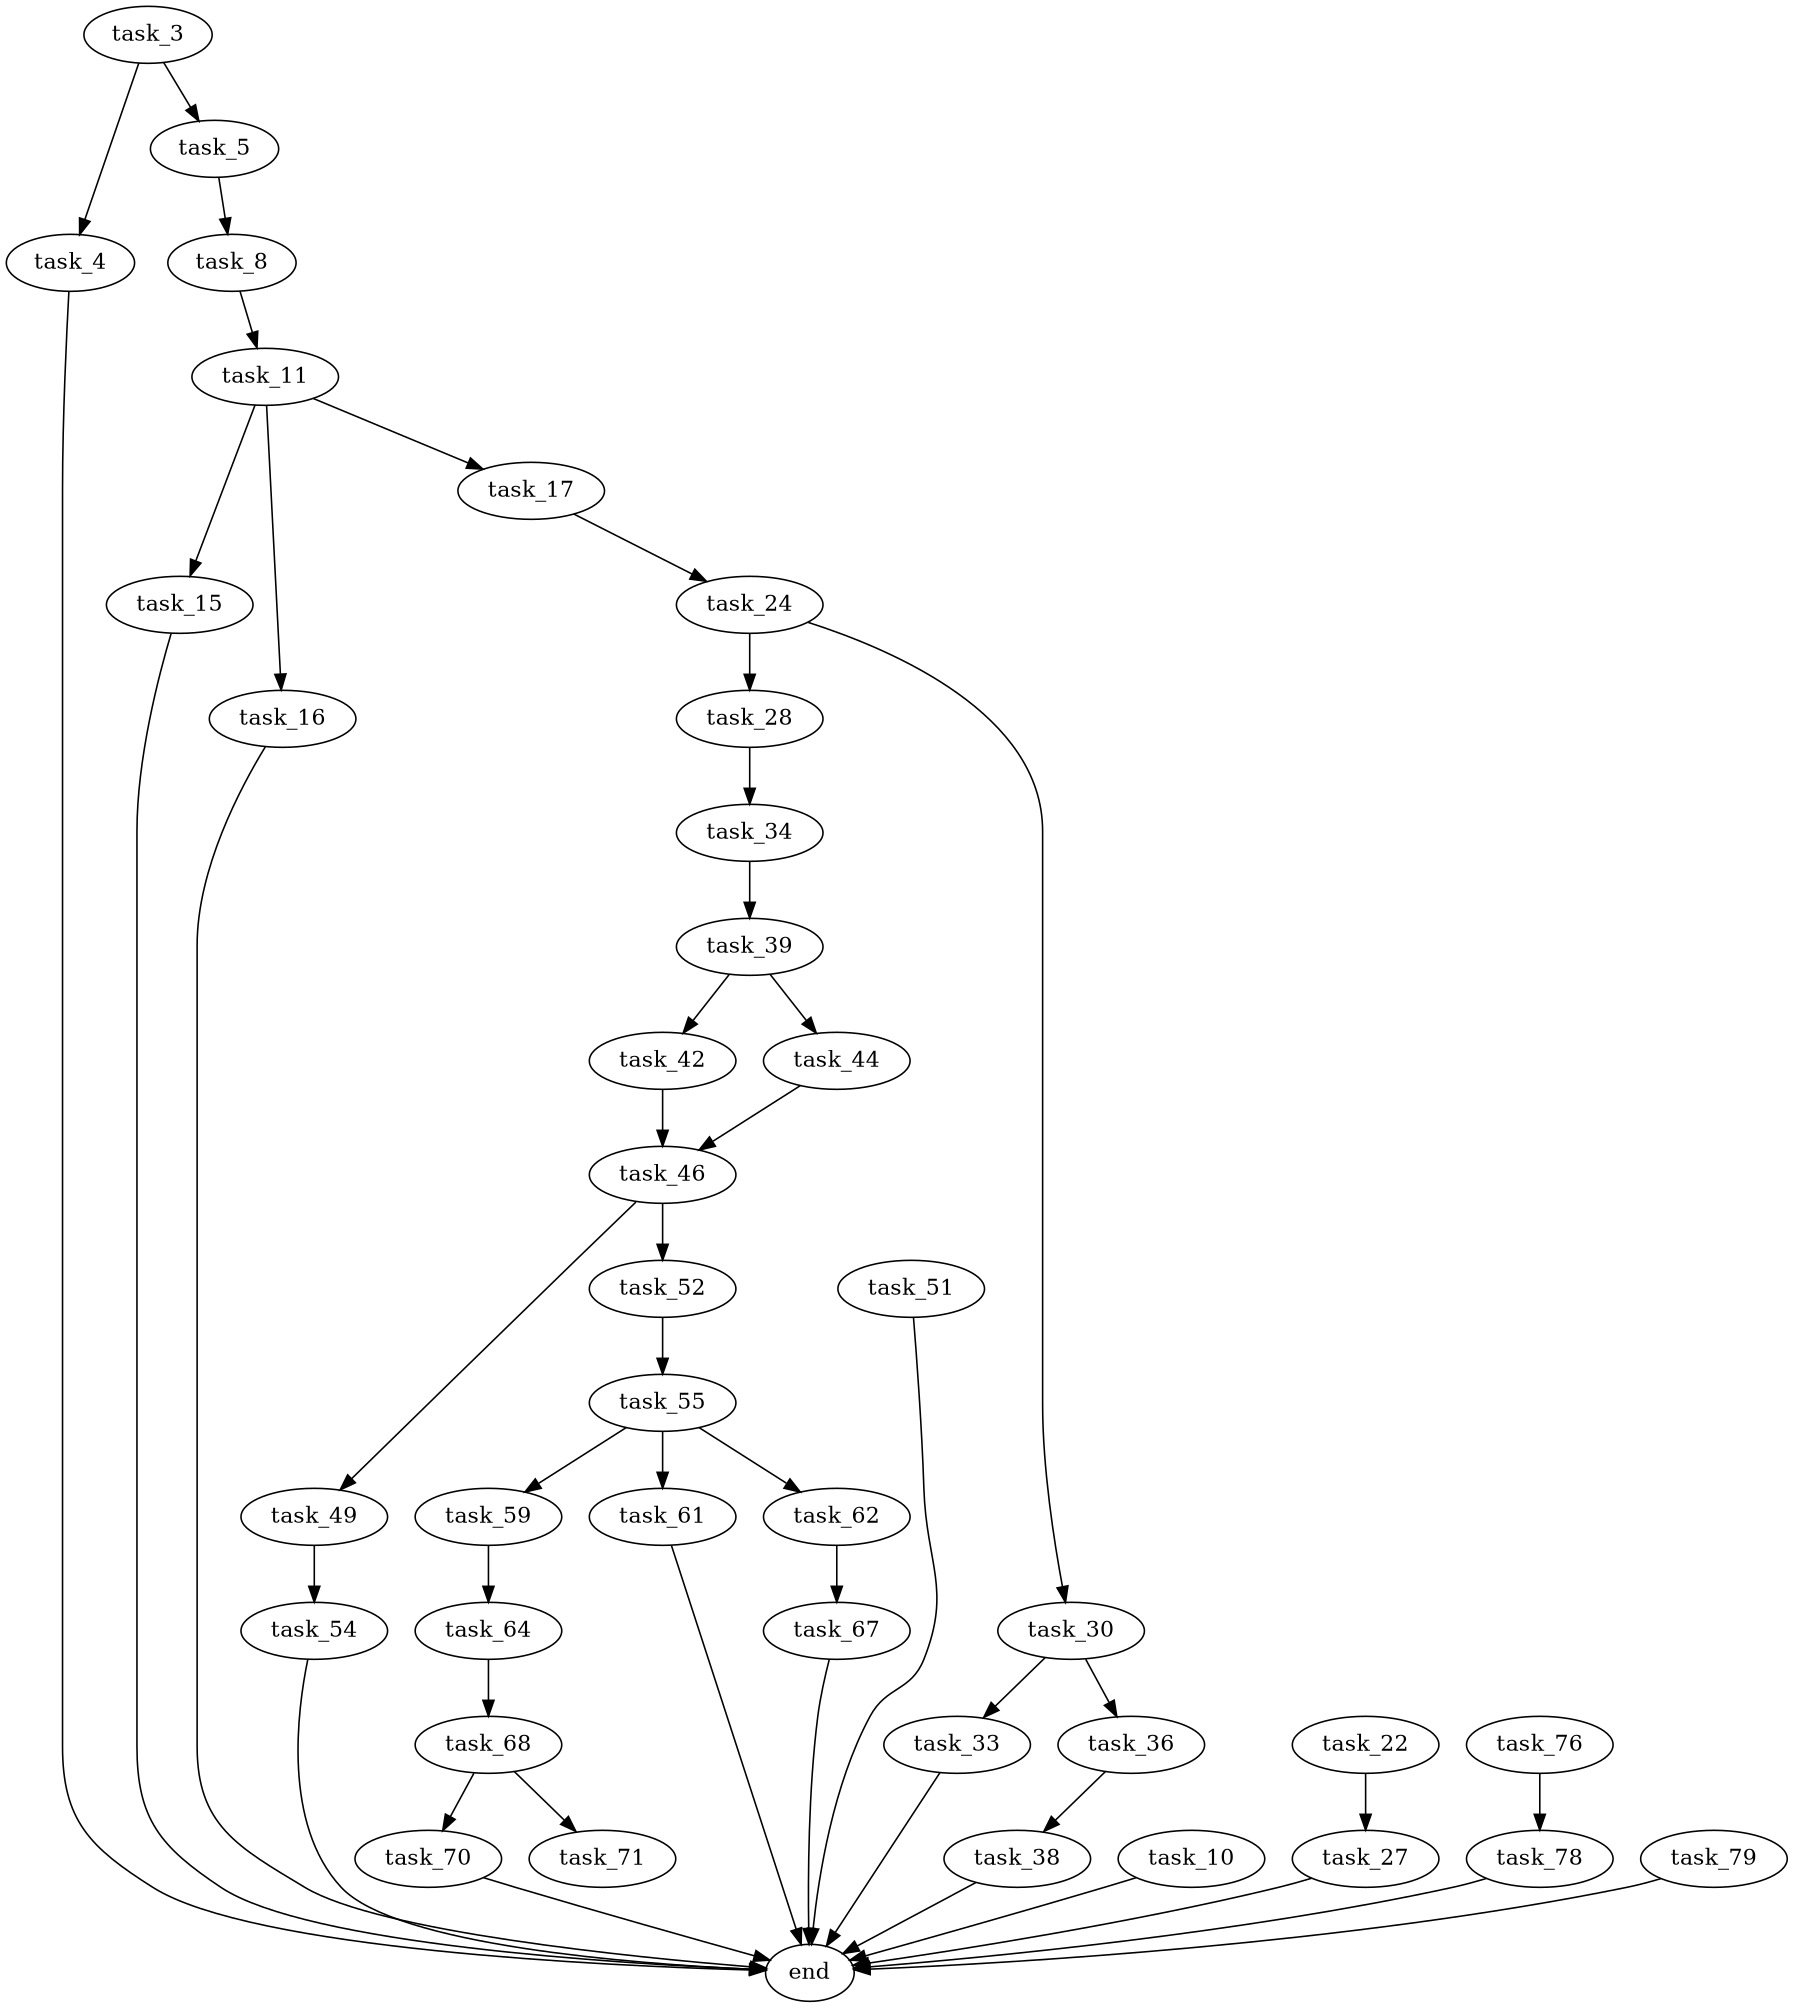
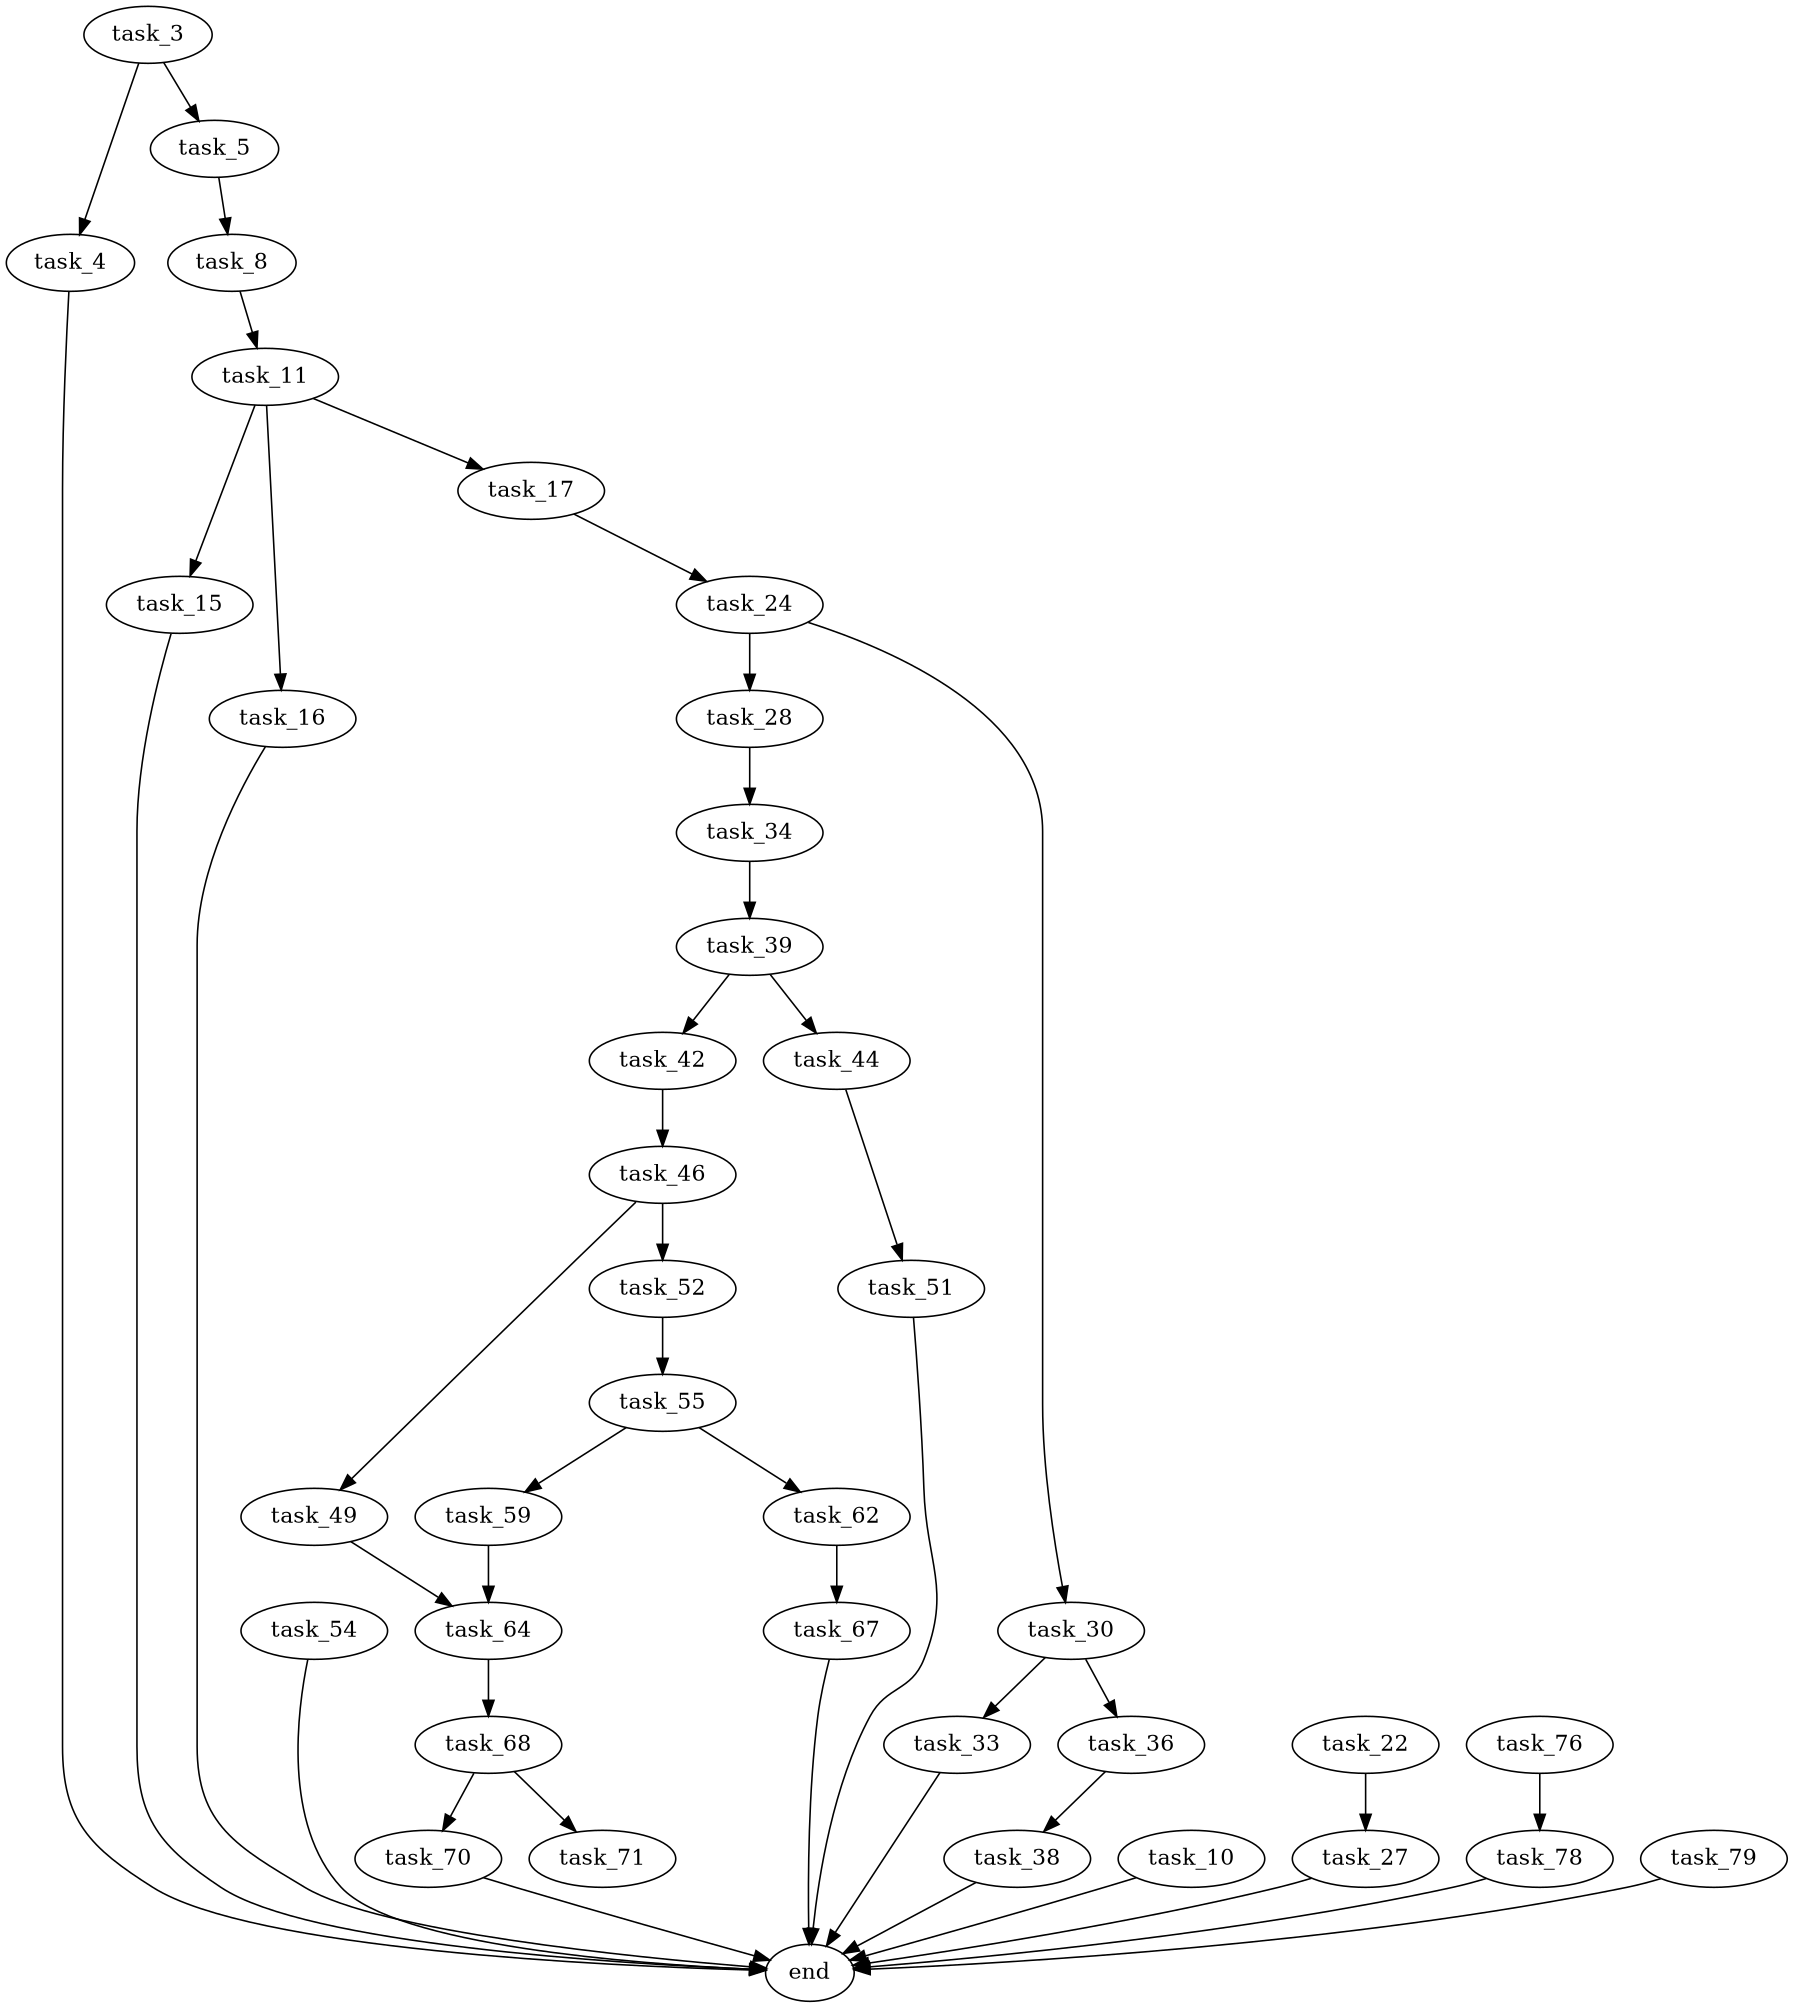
(757, 1113) -> (871, 1167)
(663, 1517) -> none
(314, 1566) -> (394, 1569)
